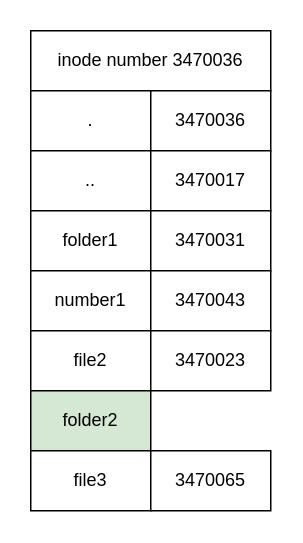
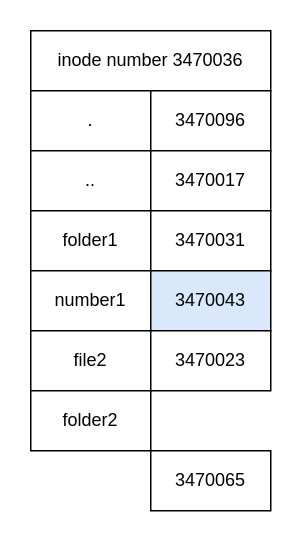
(211, 121) -> (211, 121)
(211, 301) -> (211, 301)
(91, 421) -> (91, 421)
(91, 481) -> none
